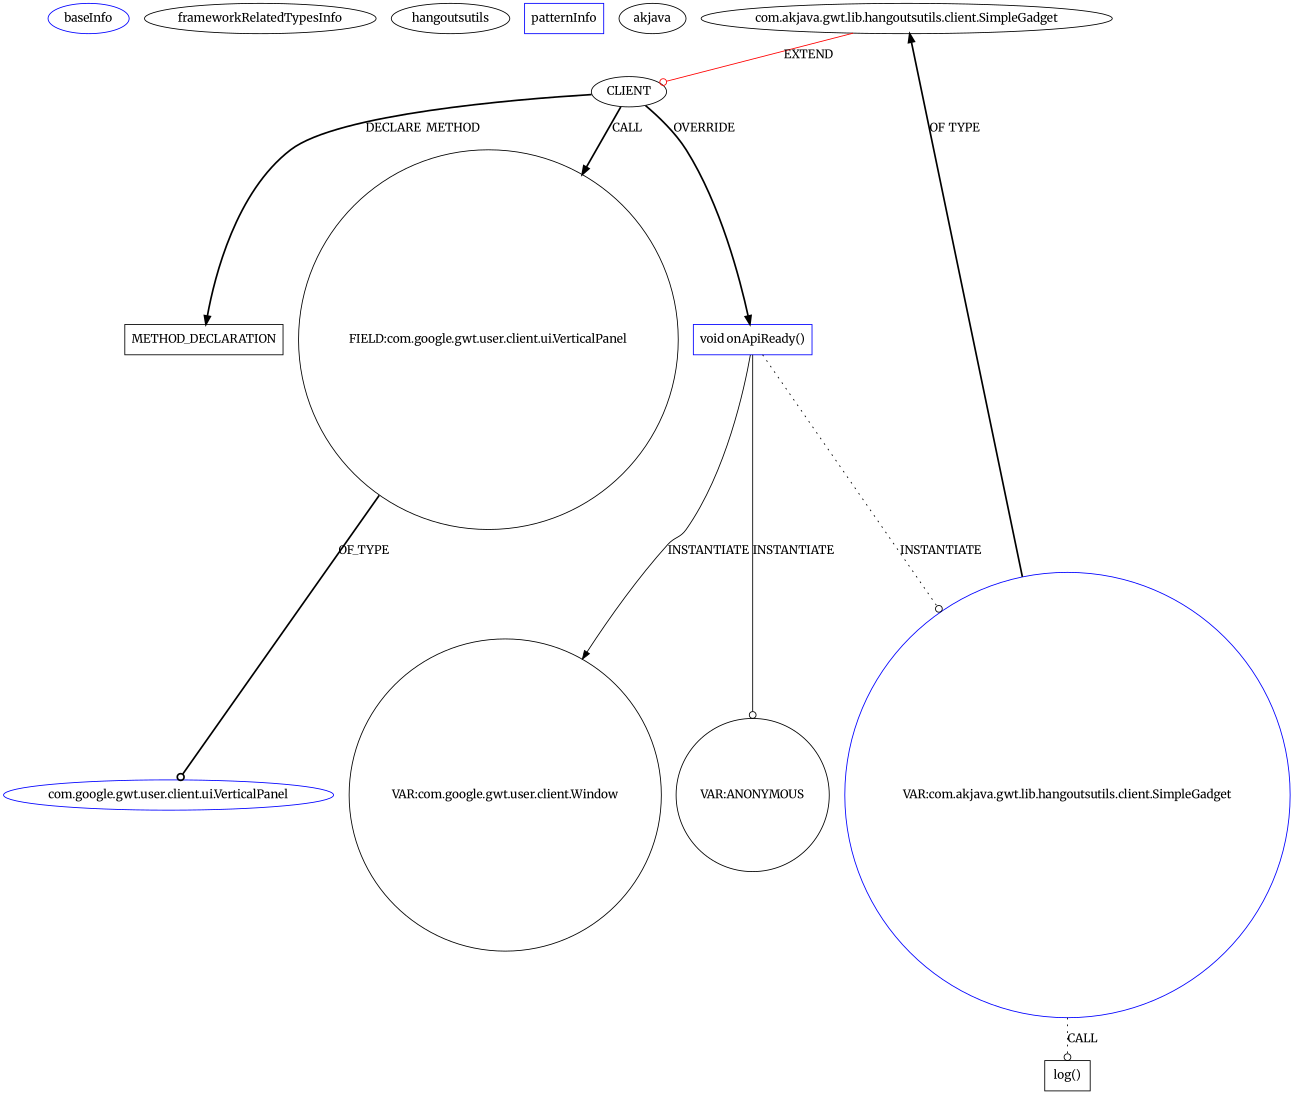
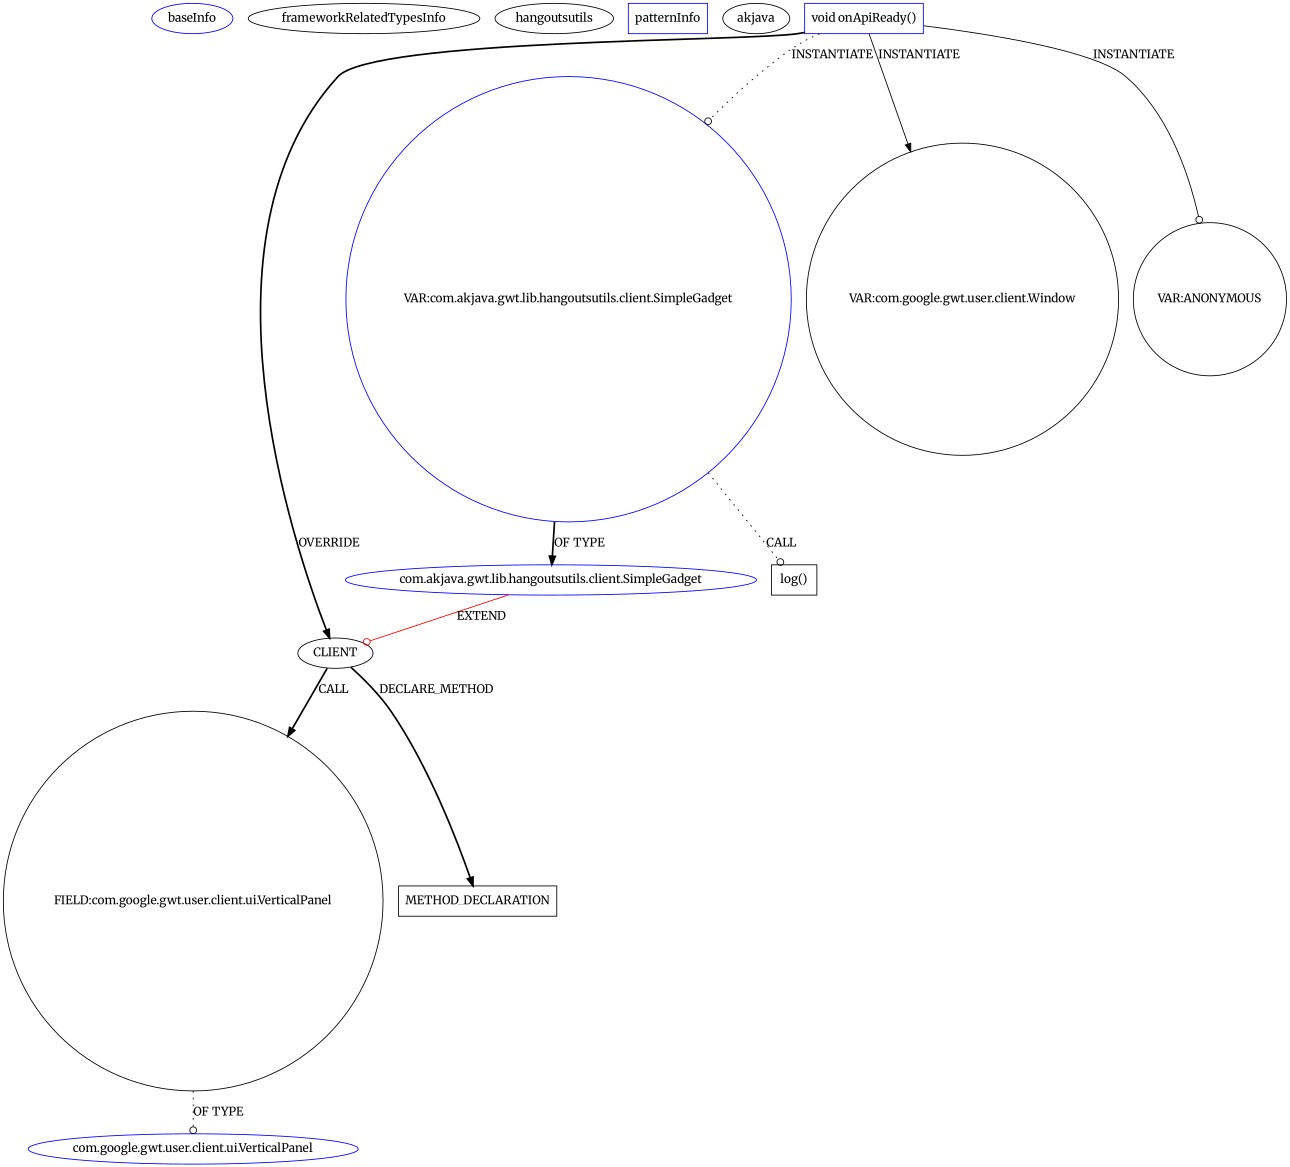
(907, 19) -> (551, 580)
(713, 202) -> (308, 122)
(281, 635) -> (193, 1109)
